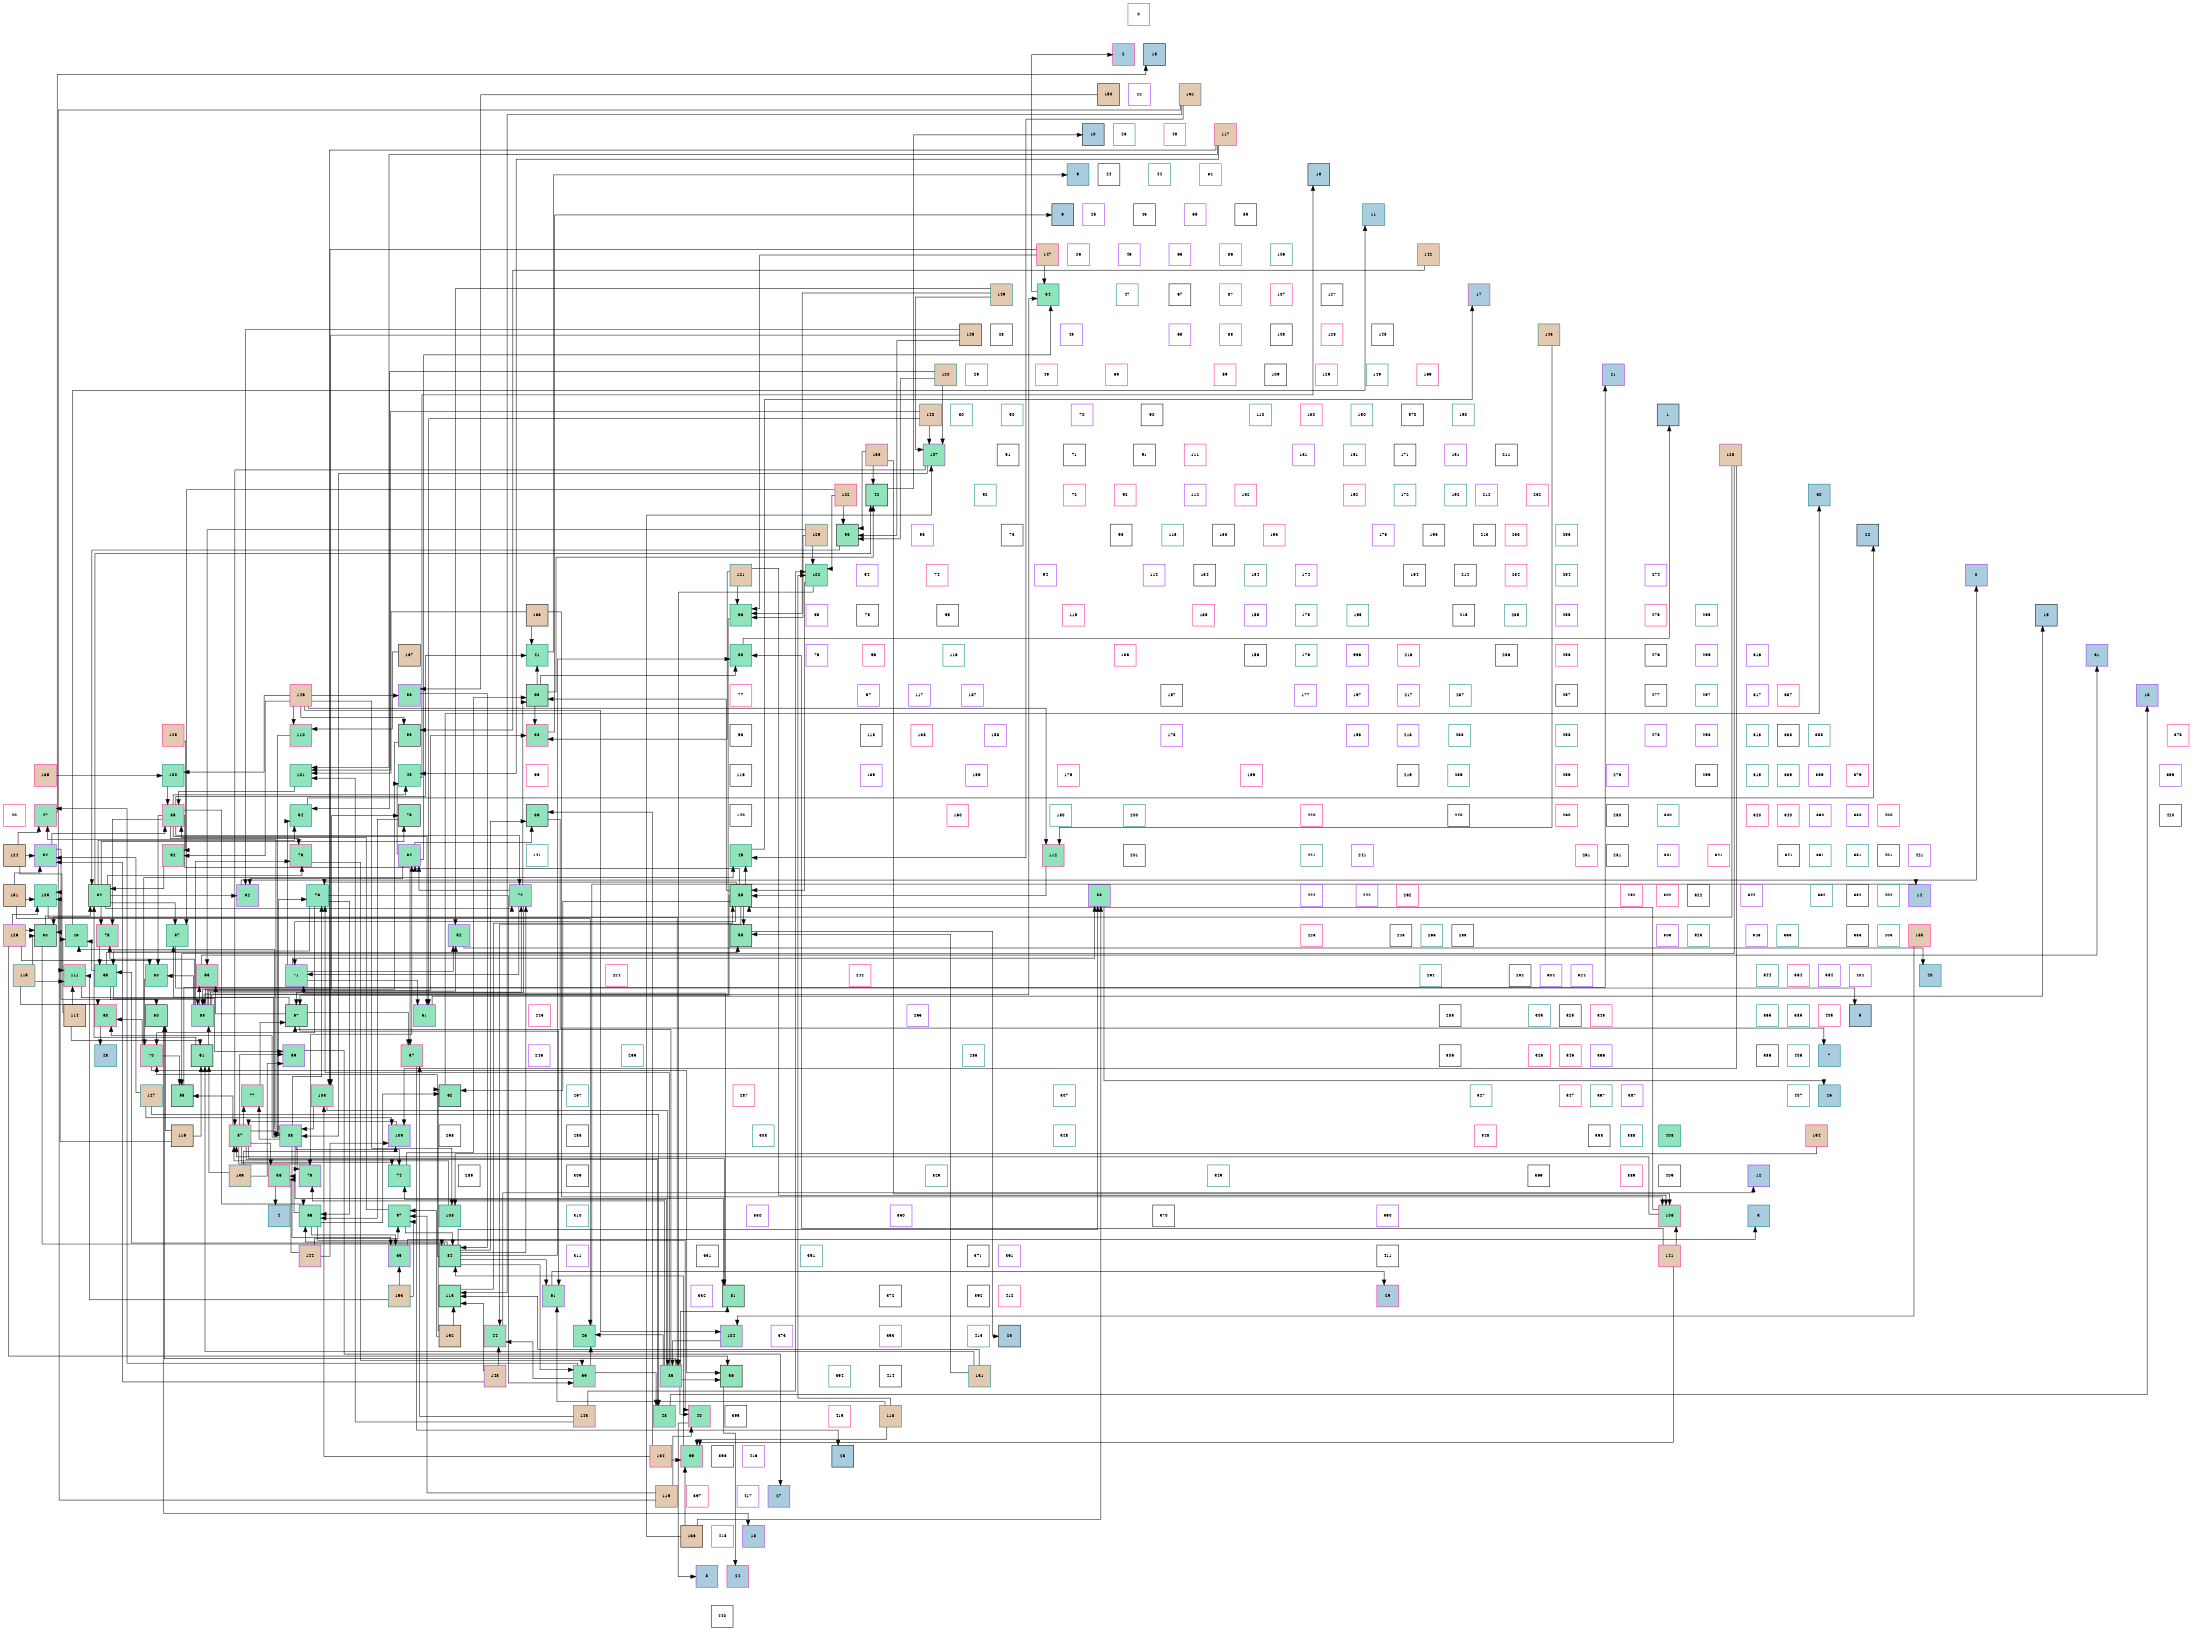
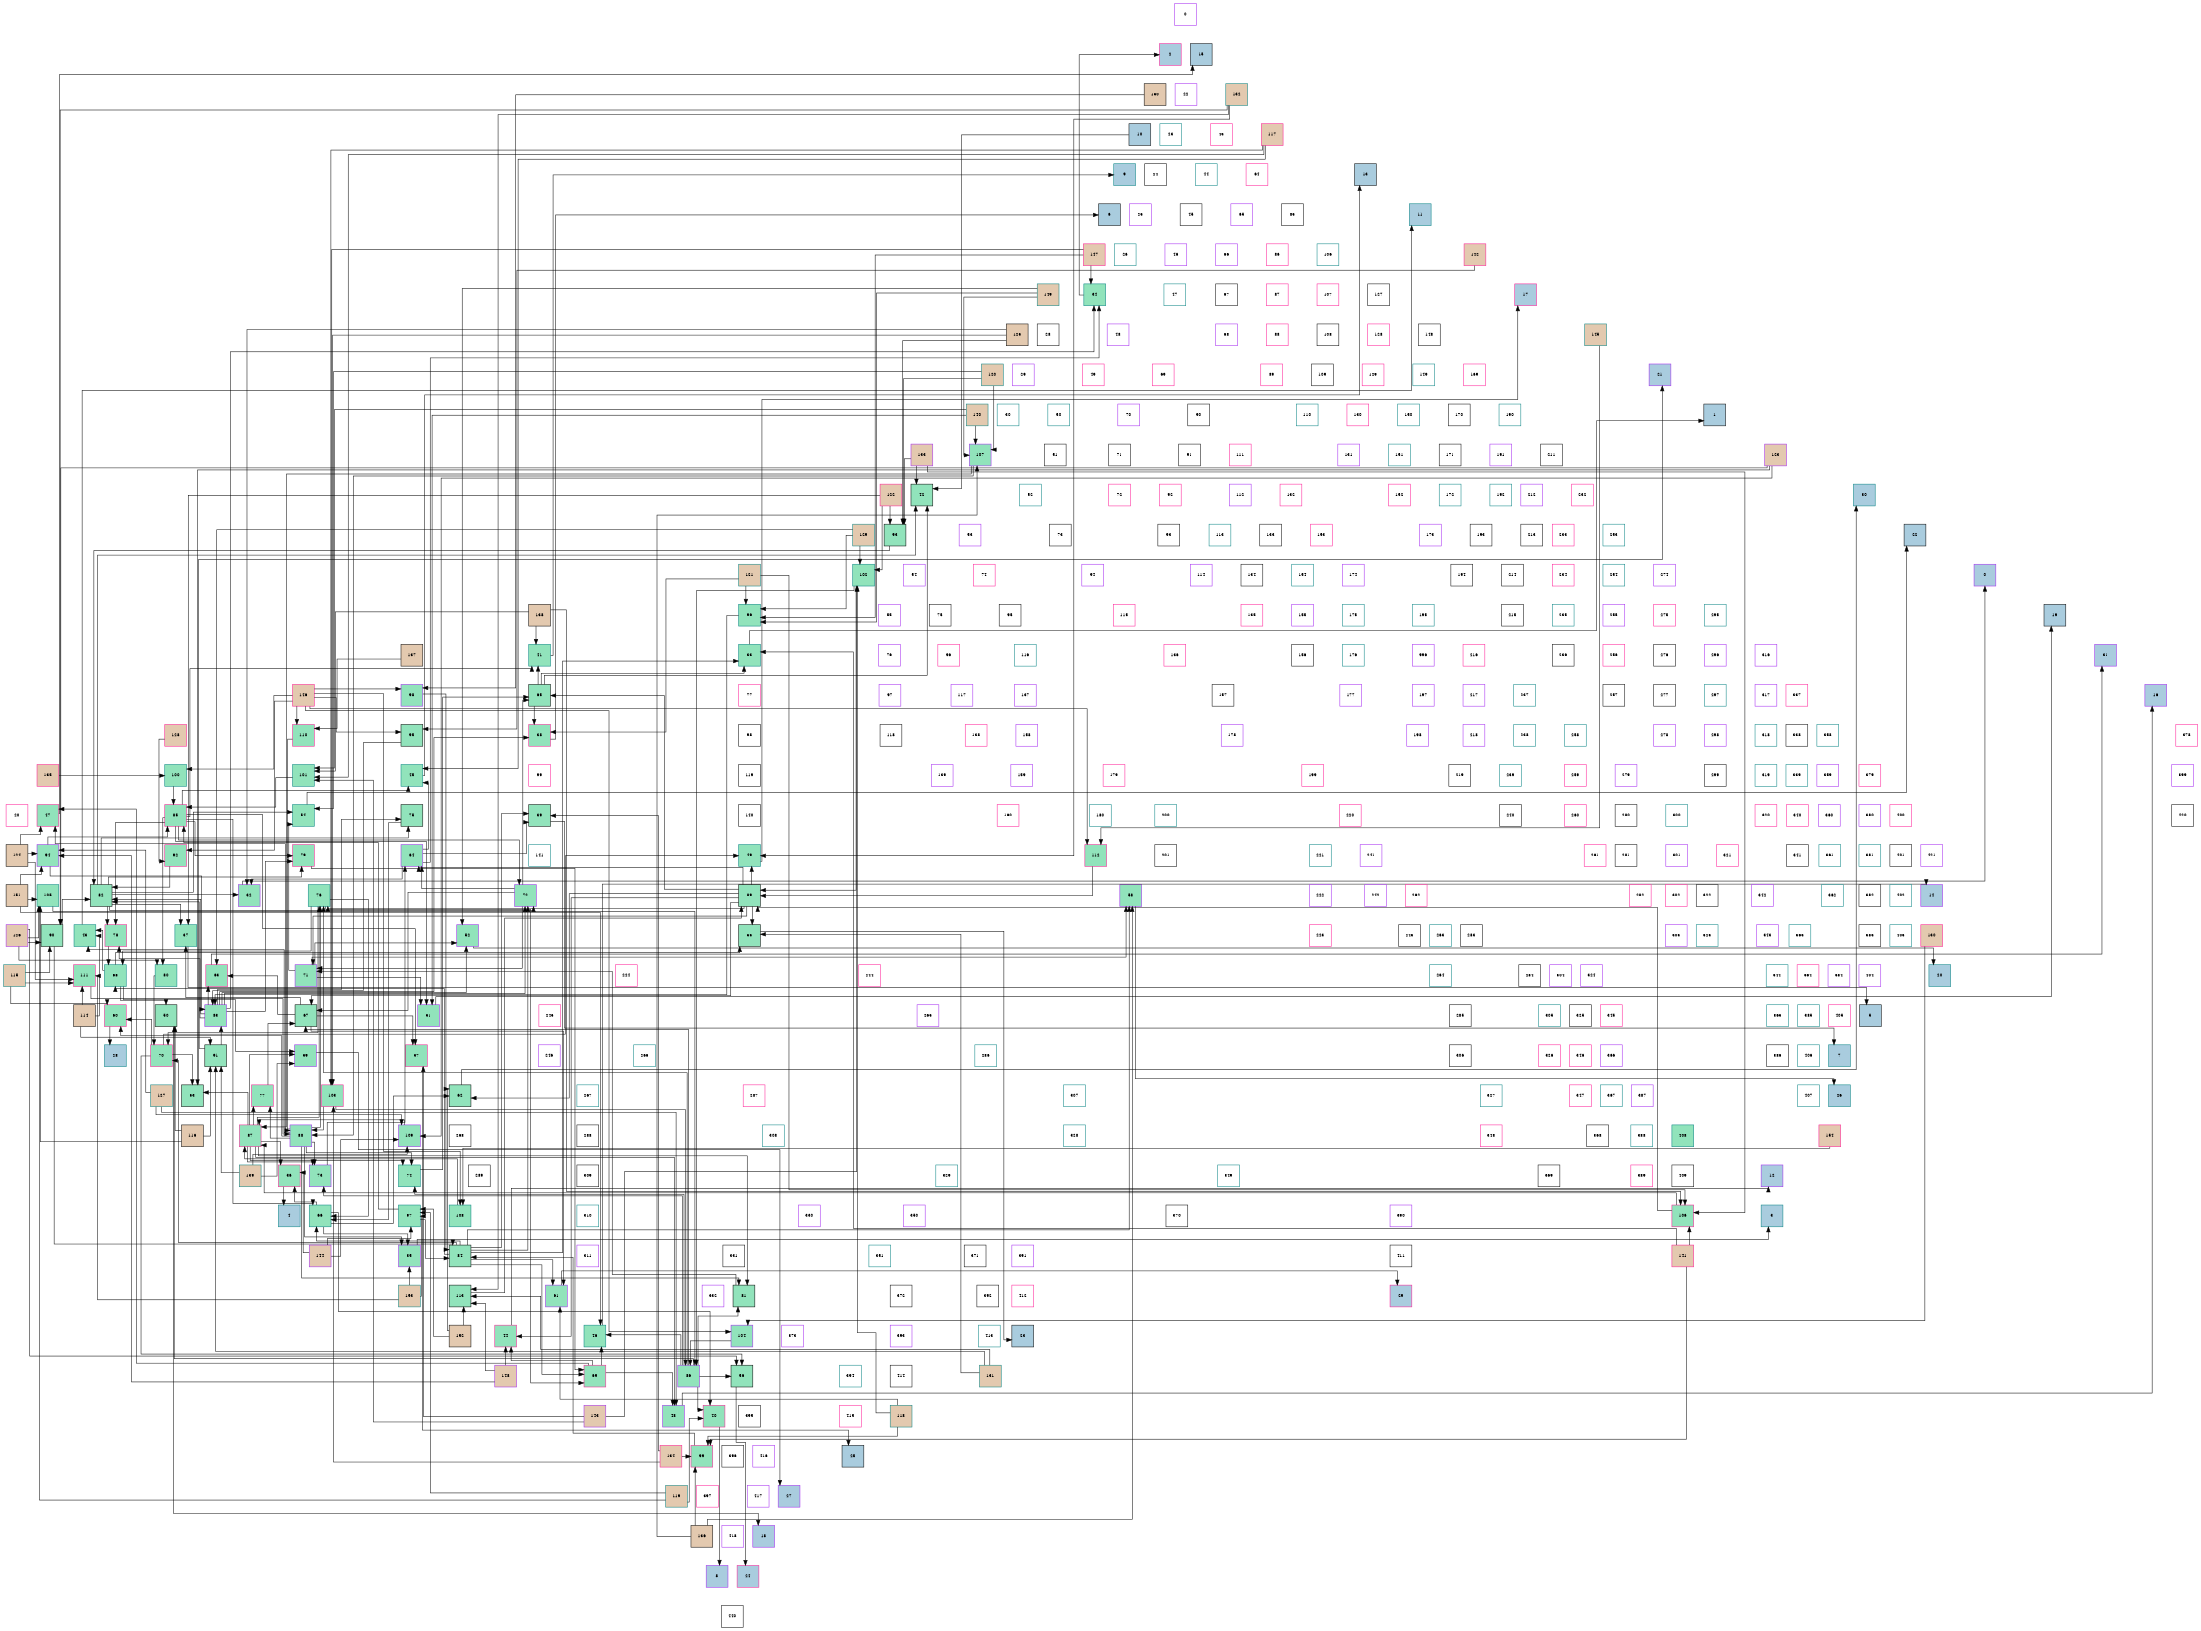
(914, 243) -> (962, 240)
(1413, 415) -> (1459, 415)
(191, 976) -> (201, 917)
